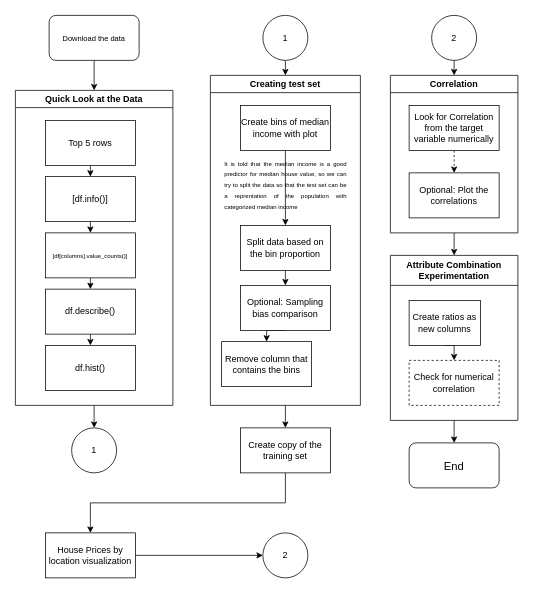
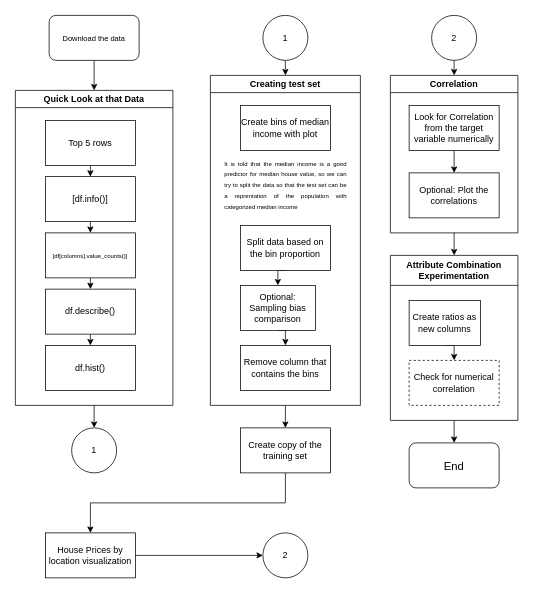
(94, 99) -> (94, 99)
(454, 160) -> (454, 160)
(285, 185) -> none
(285, 308) -> (278, 308)
(267, 364) -> (285, 368)
